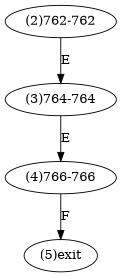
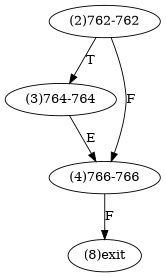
(66, 61) -> (90, 61)
none -> (126, 95)
(61, 256) -> (105, 256)
